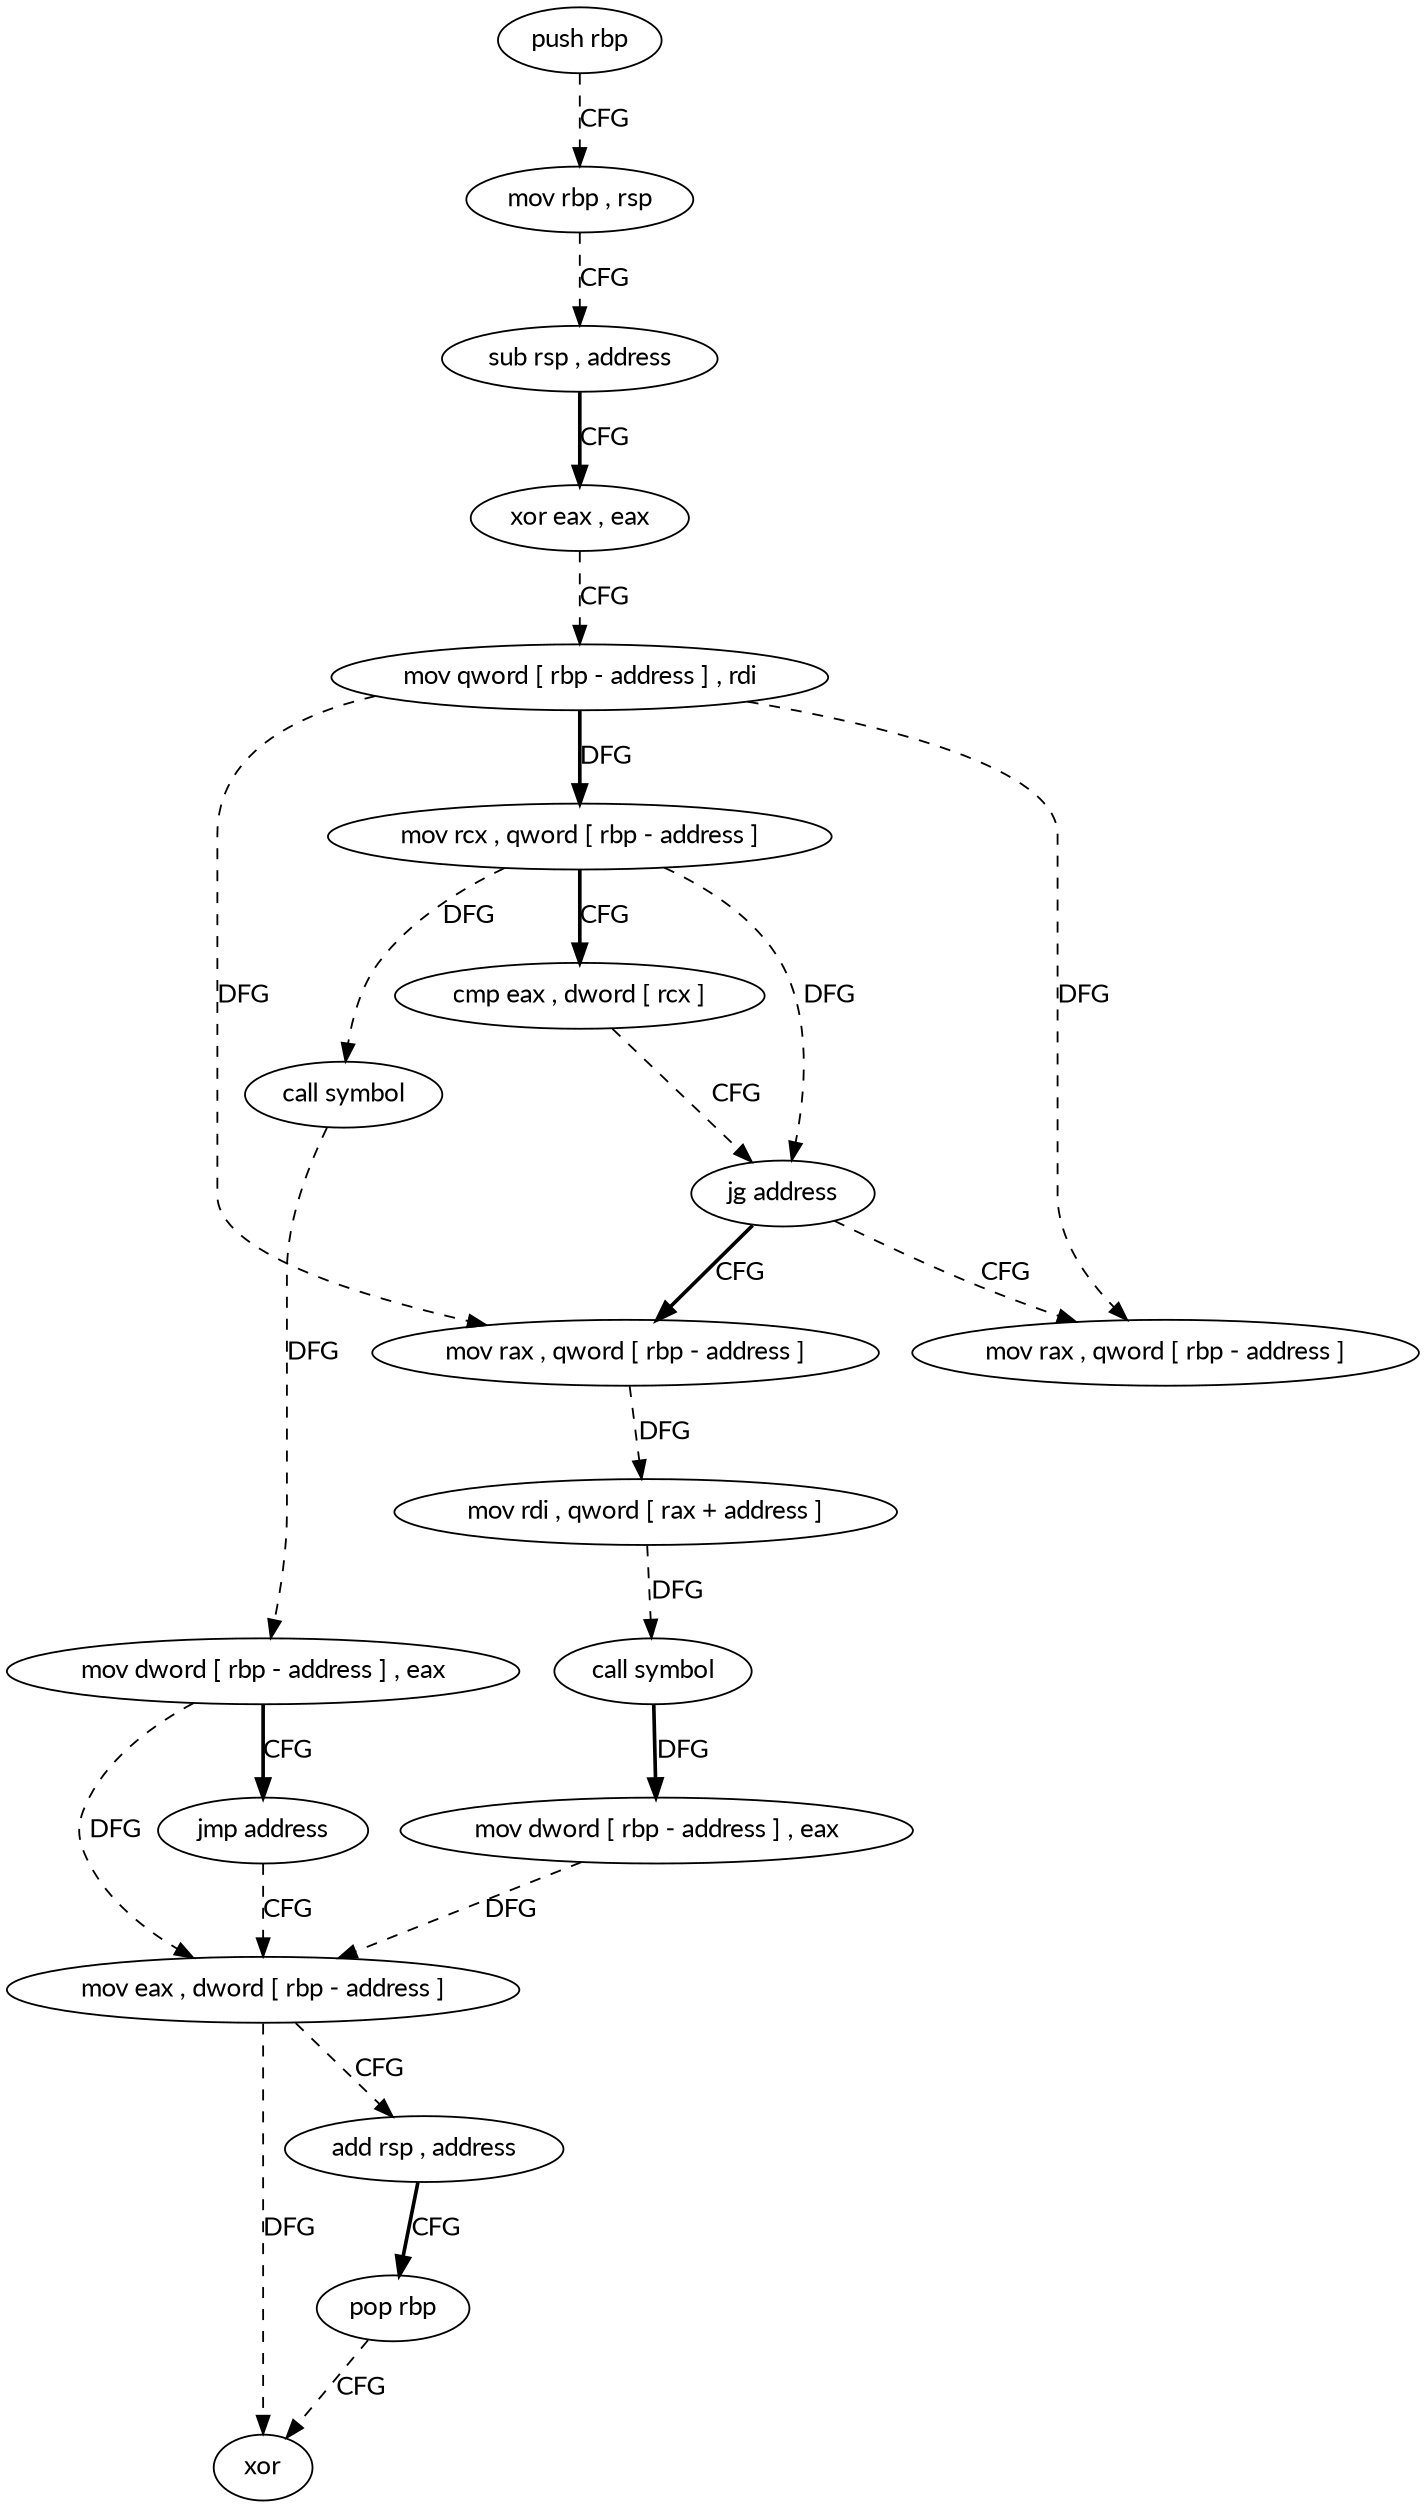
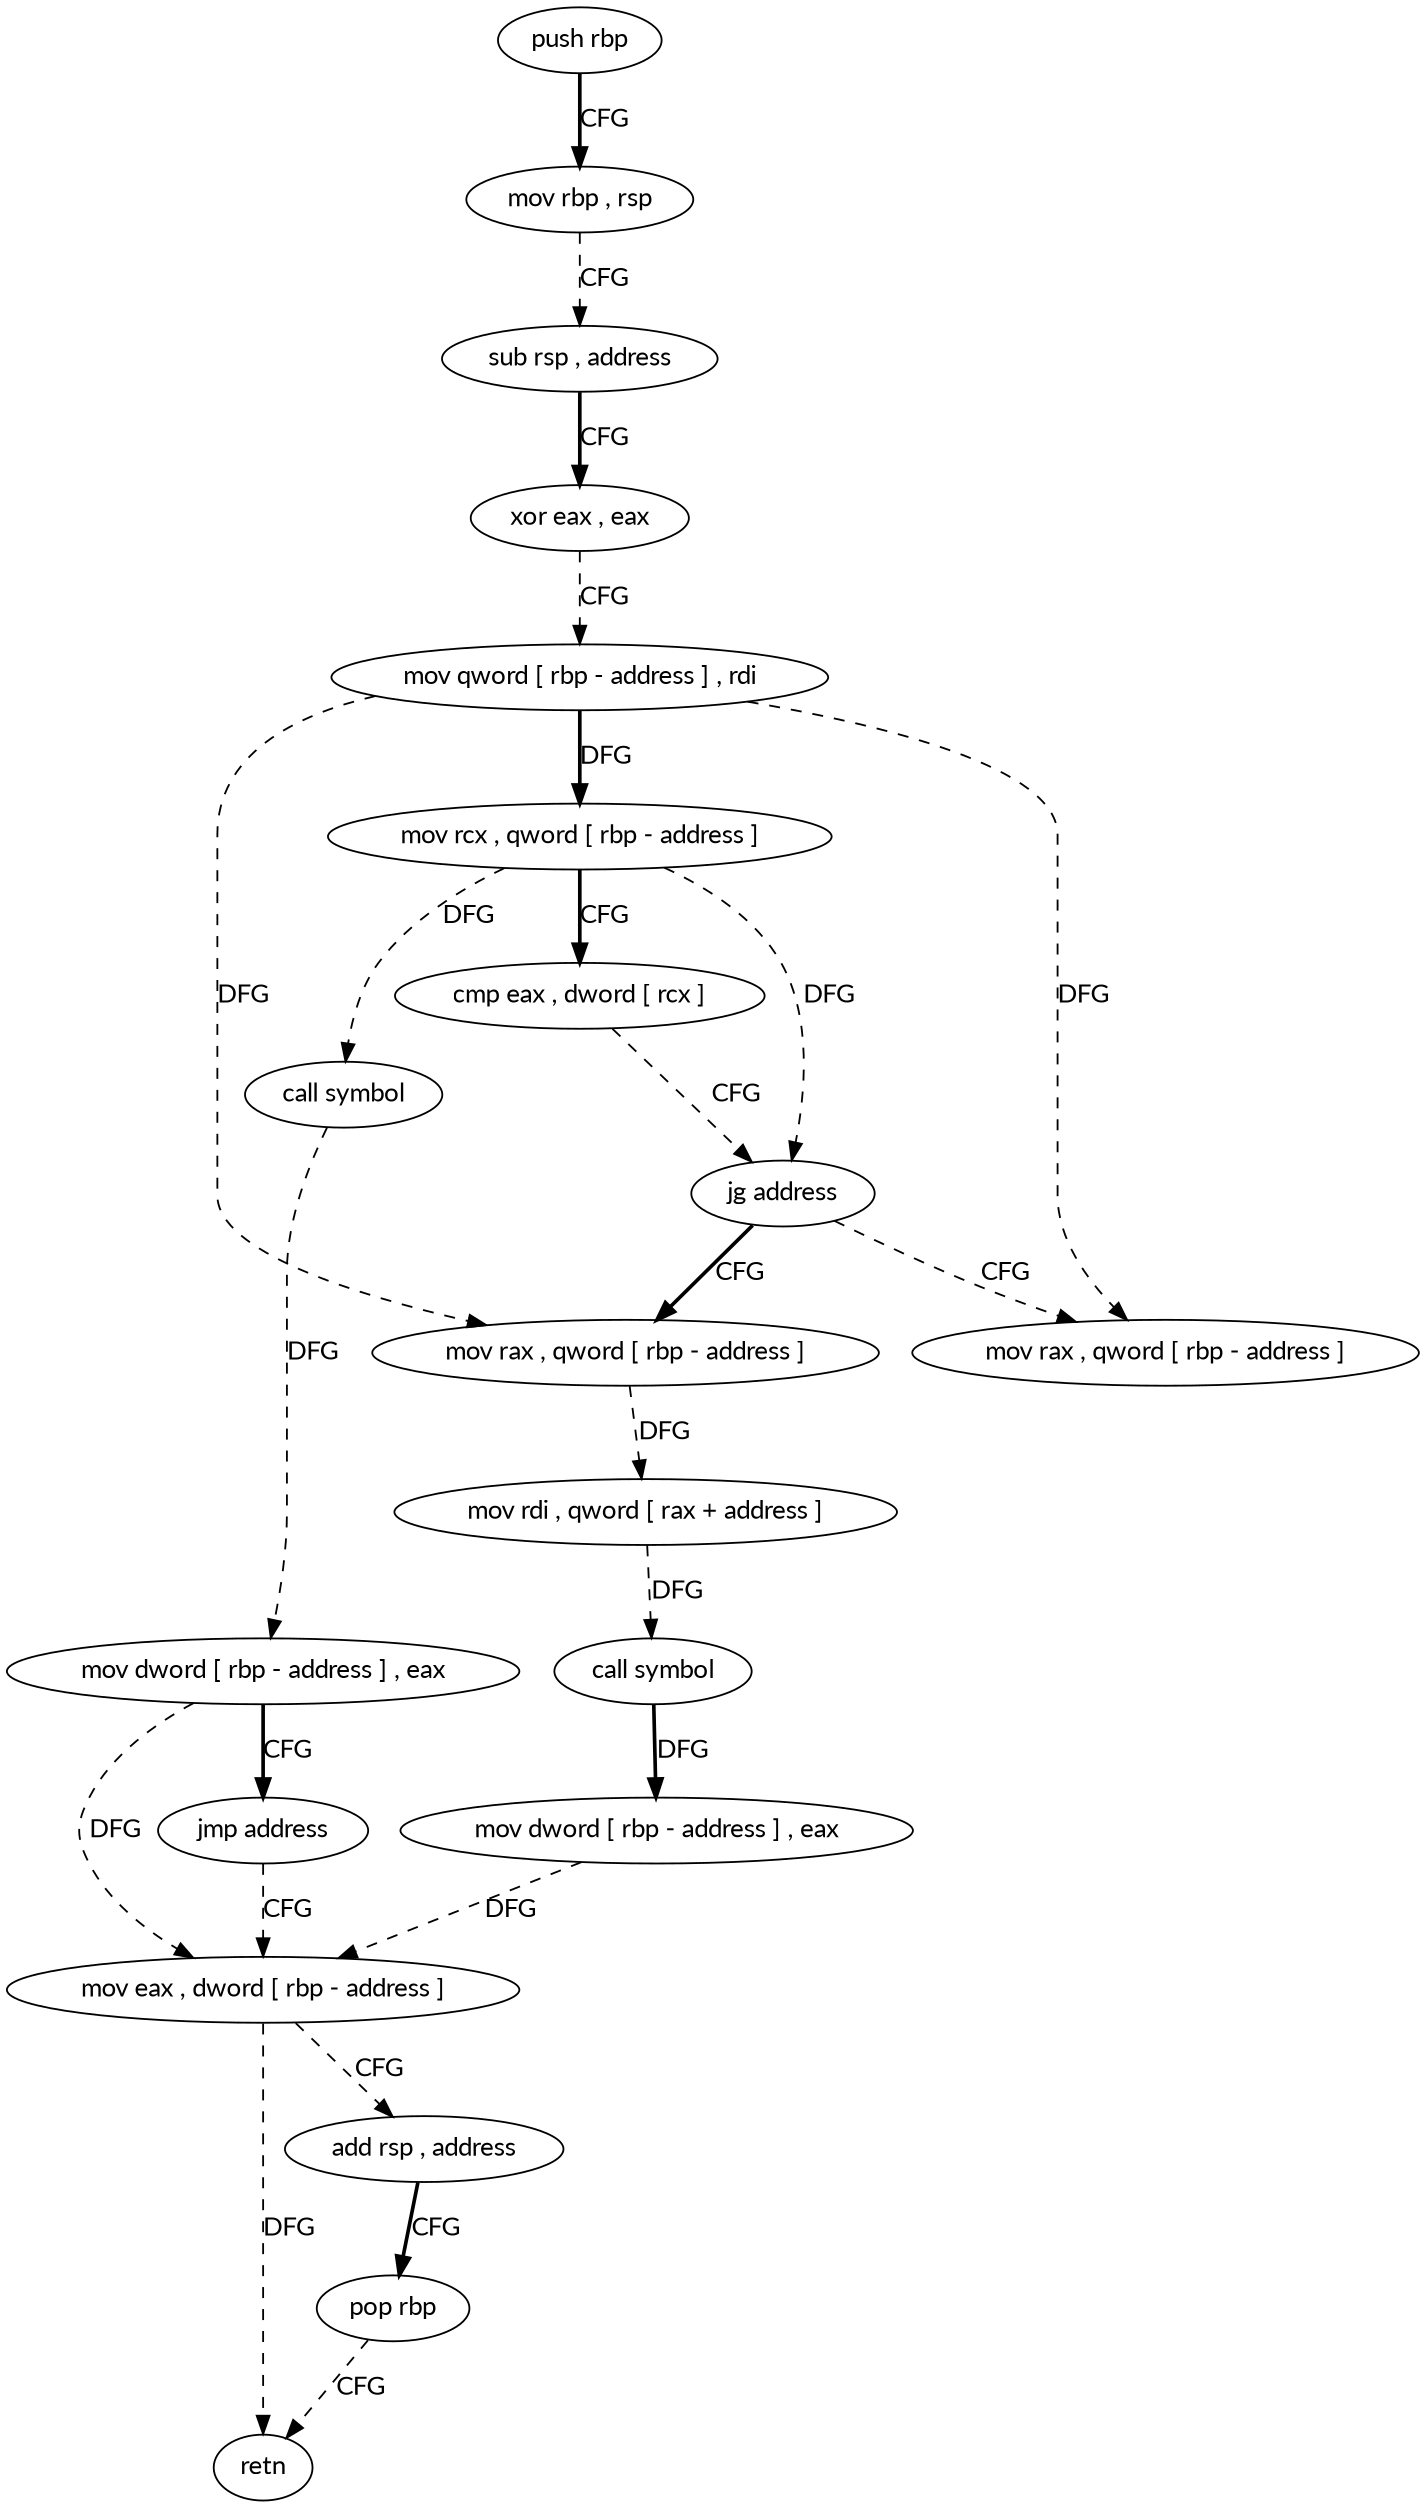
(580, 111) -> (580, 111)
(263, 2468) -> (263, 2468)
